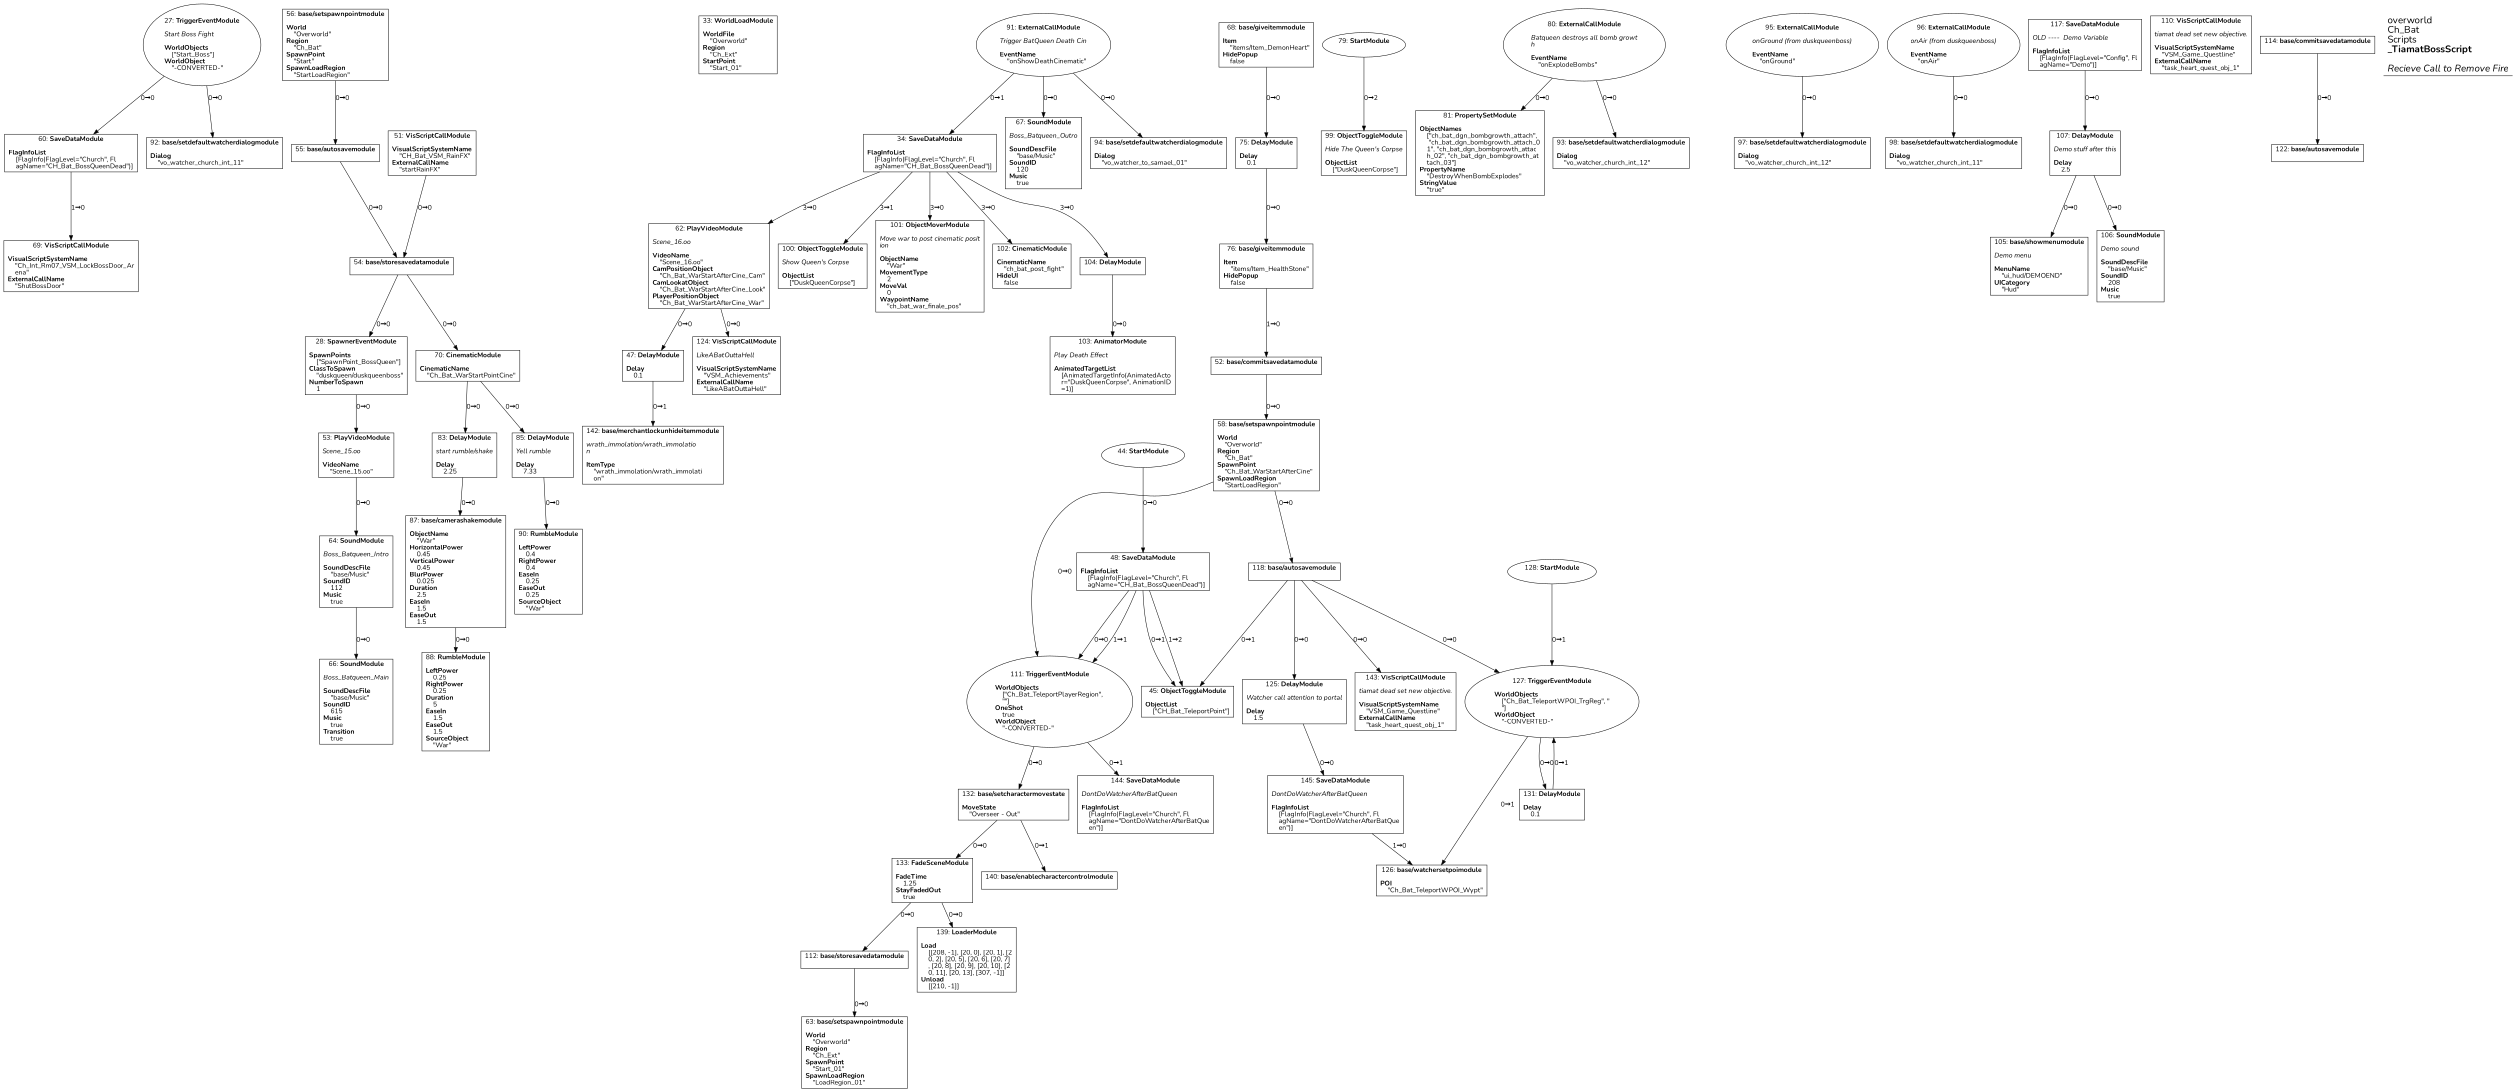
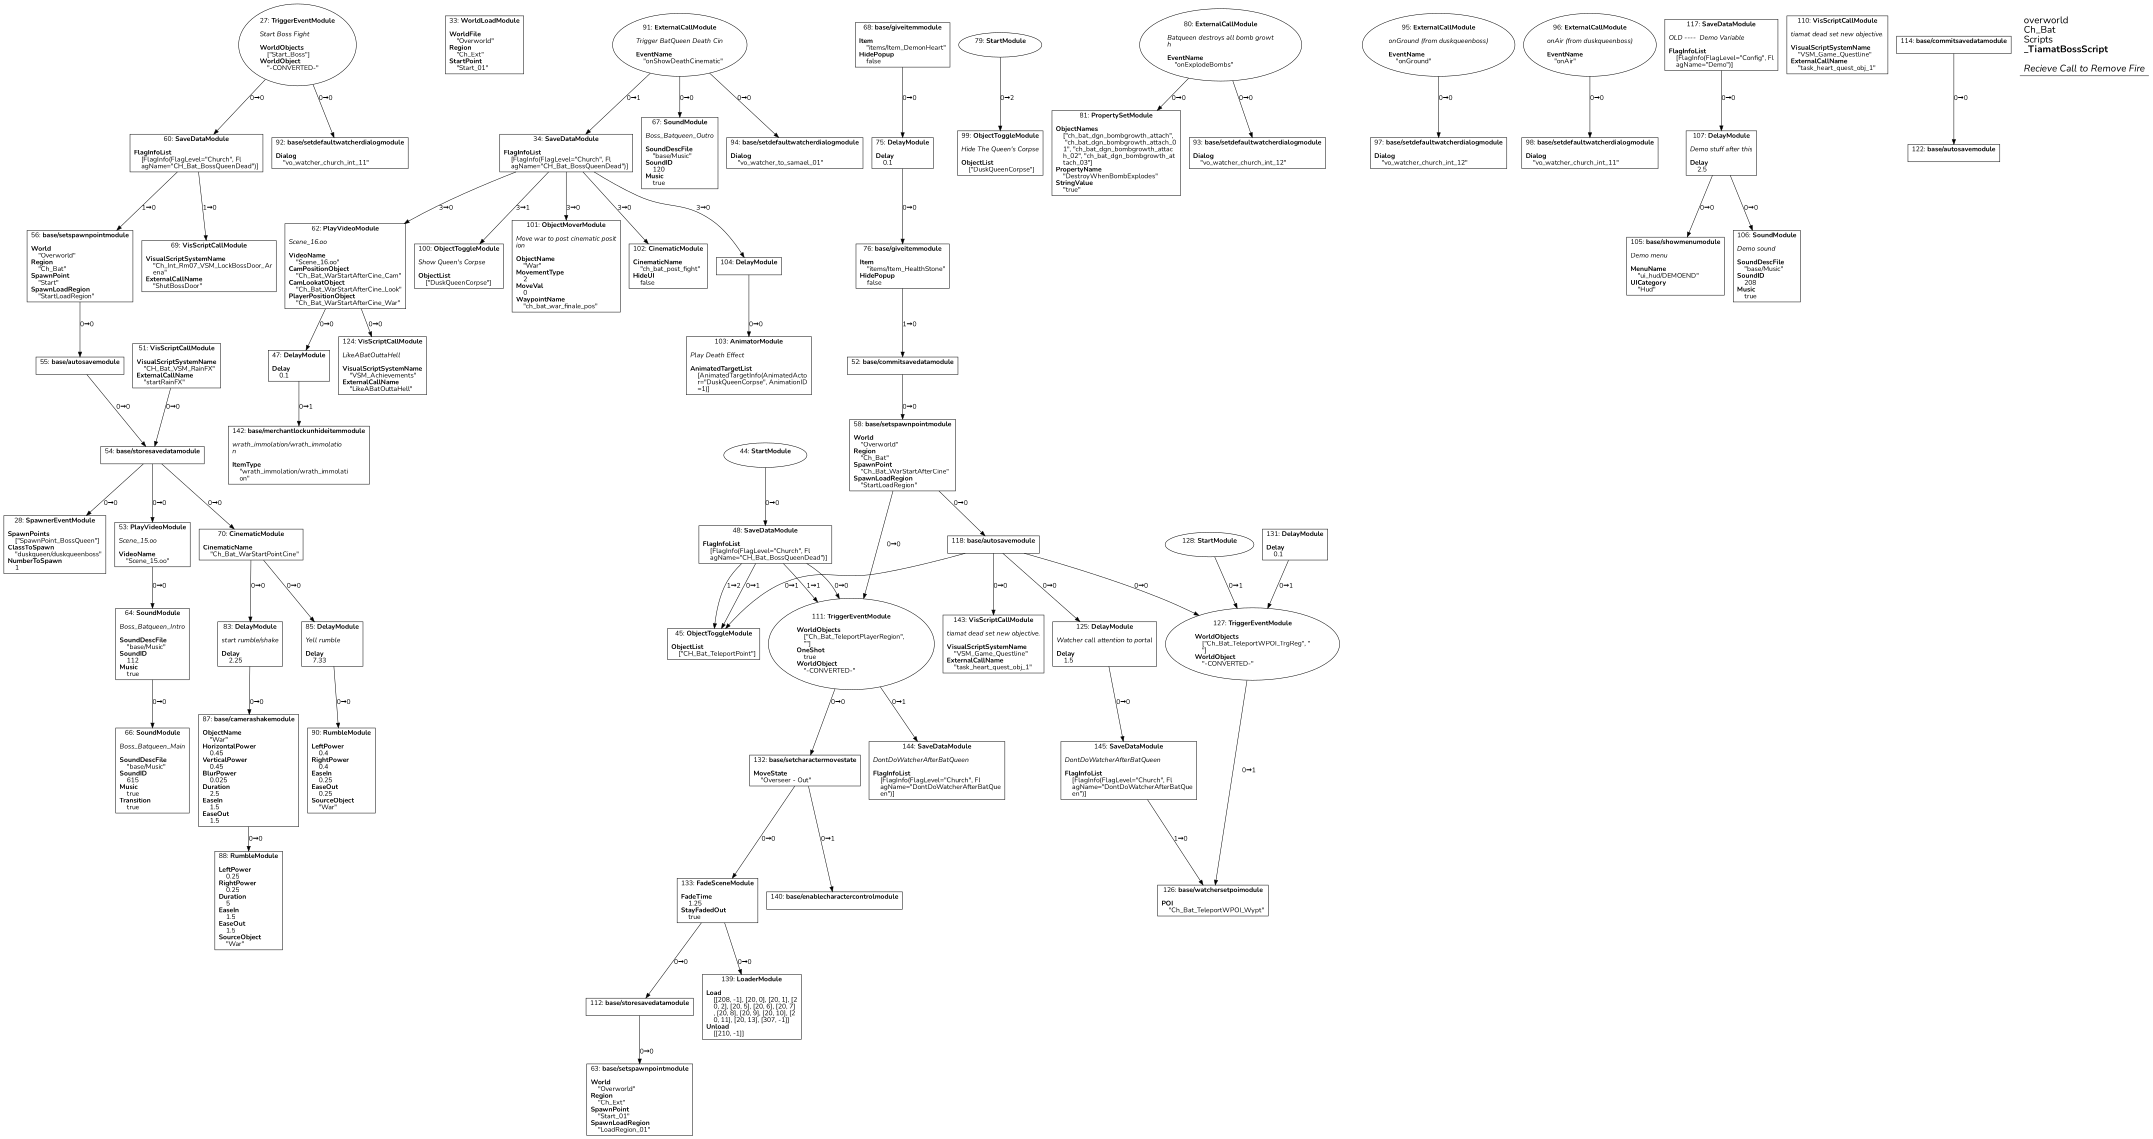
none -> (149, 199)
(356, 411) -> (152, 491)
(1539, 761) -> none
